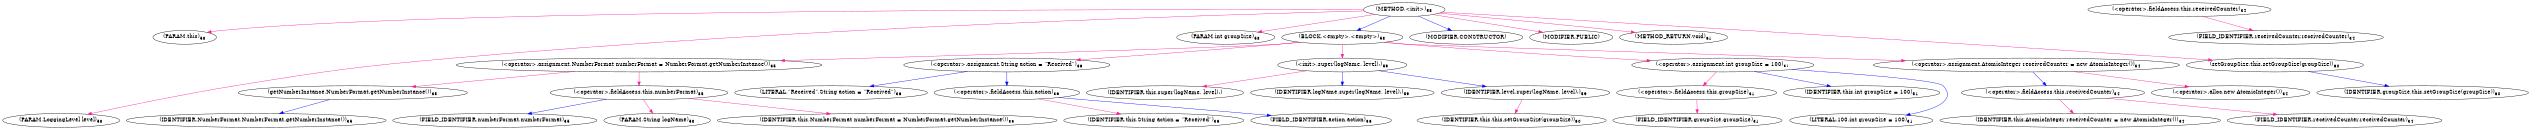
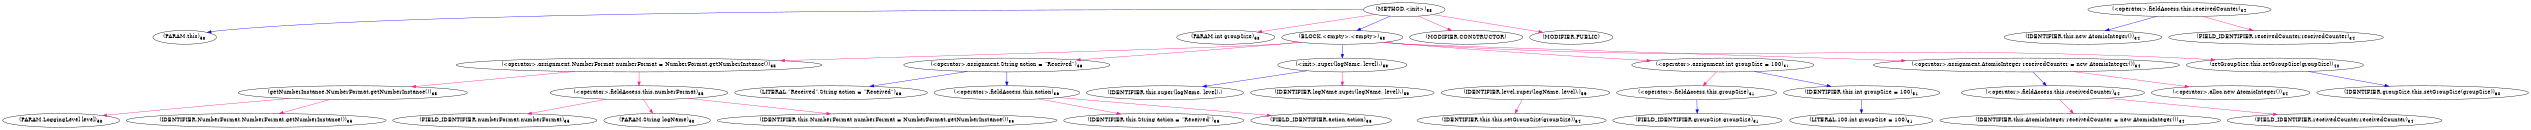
(787, 12) -> (787, 12)
(1433, 23) -> (1433, 23)
(1825, 35) -> (1797, 53)
(1674, 37) -> none
none -> (2083, 37)
(726, 38) -> (198, 107)
(1342, 49) -> (1342, 49)
(2337, 64) -> (2337, 64)
(1342, 77) -> (1342, 77)
(1257, 78) -> (1257, 78)
(1431, 78) -> none
(1895, 78) -> (1862, 105)
(1697, 105) -> (1697, 105)
(307, 106) -> (307, 106)
(569, 106) -> (569, 106)
(1163, 106) -> (1163, 106)
(1578, 120) -> (1578, 120)
